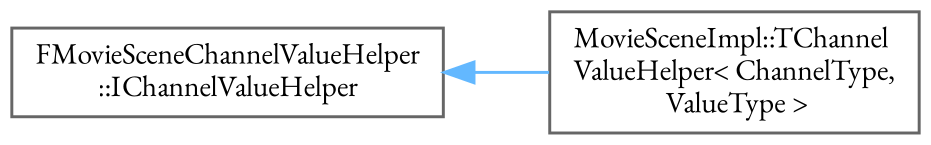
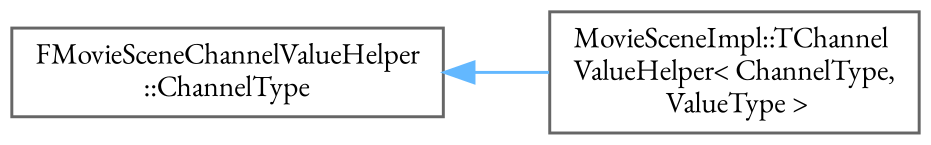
(228, 72) -> (228, 72)
